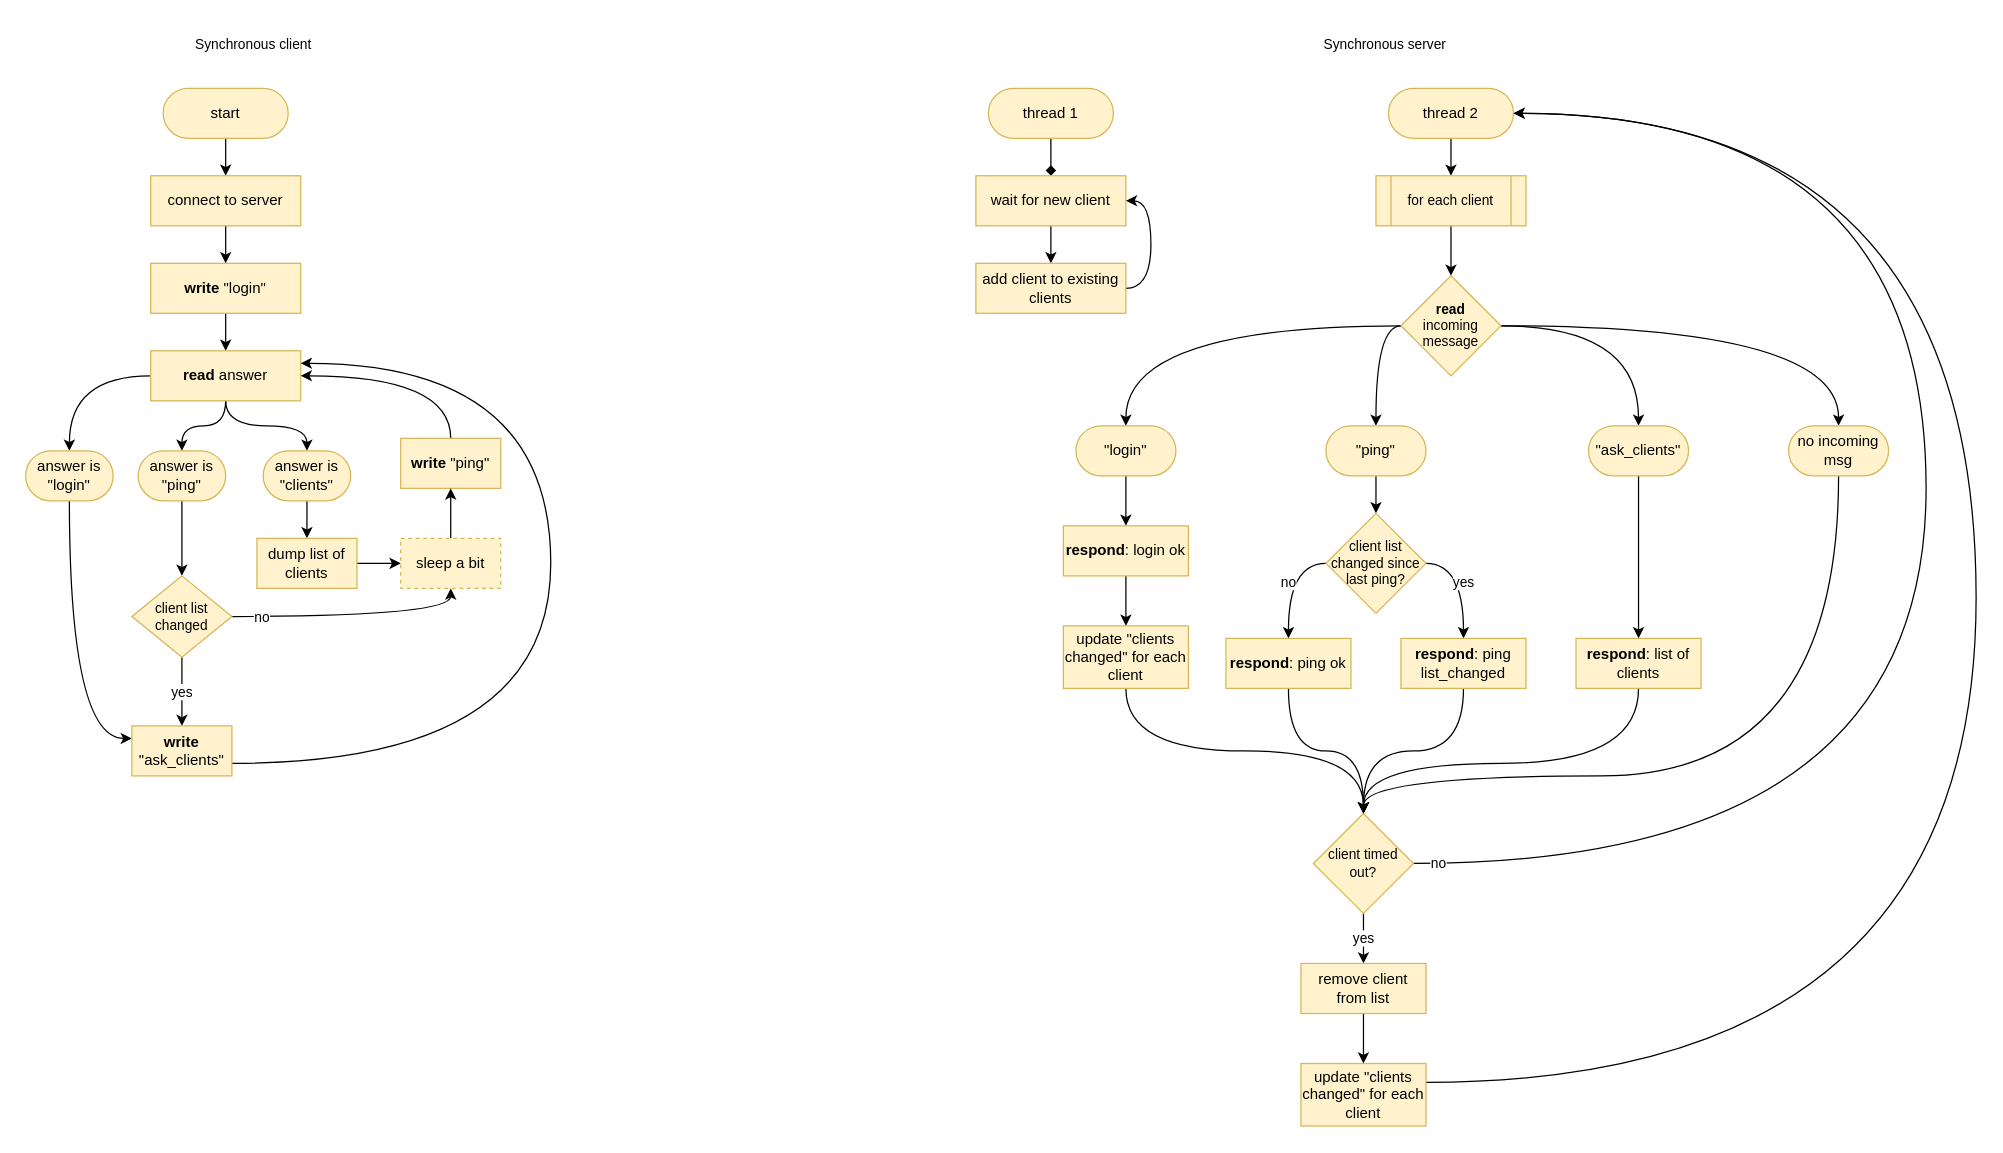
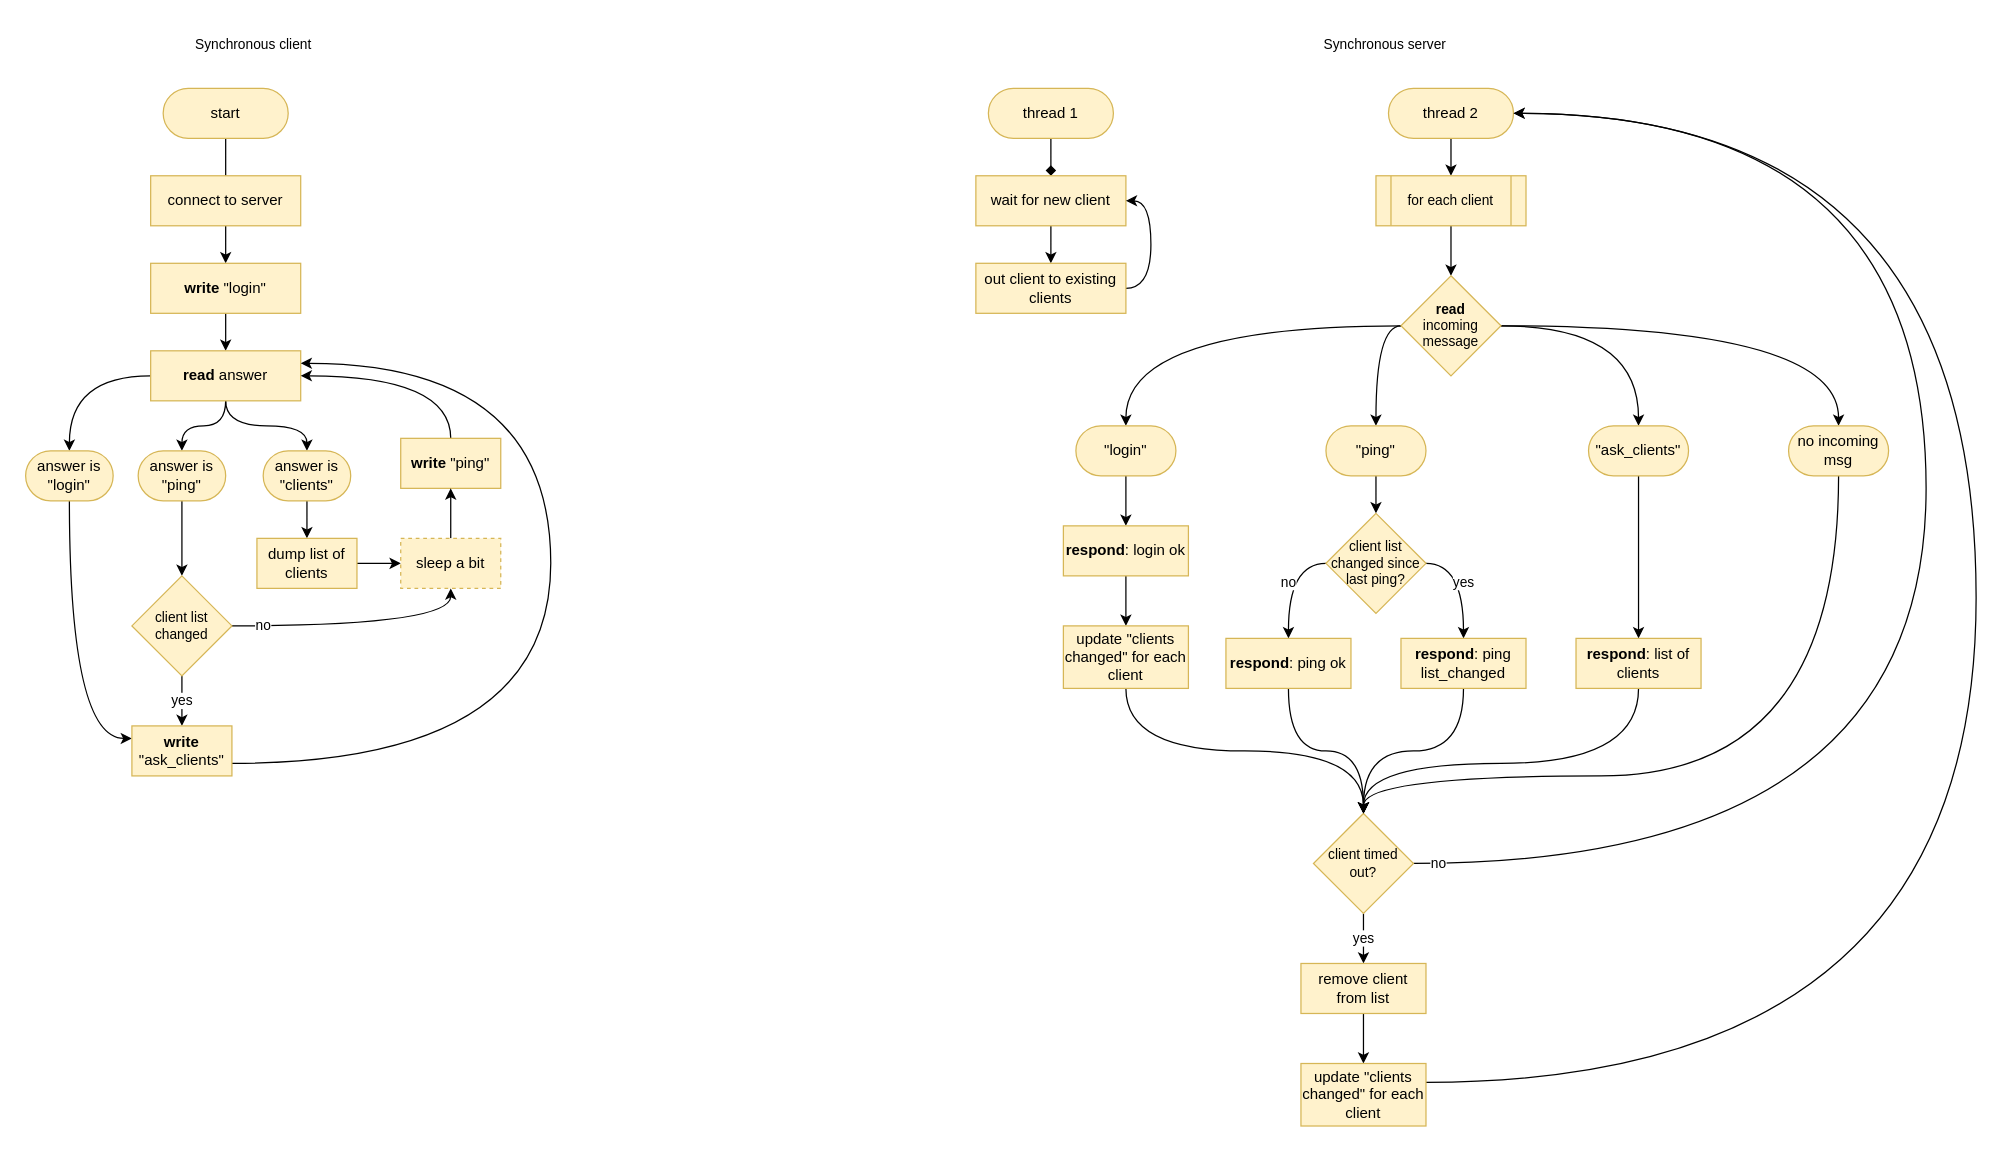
(226, 166) -> (226, 169)
(1051, 288) -> (1051, 288)
(182, 616) -> (182, 626)
